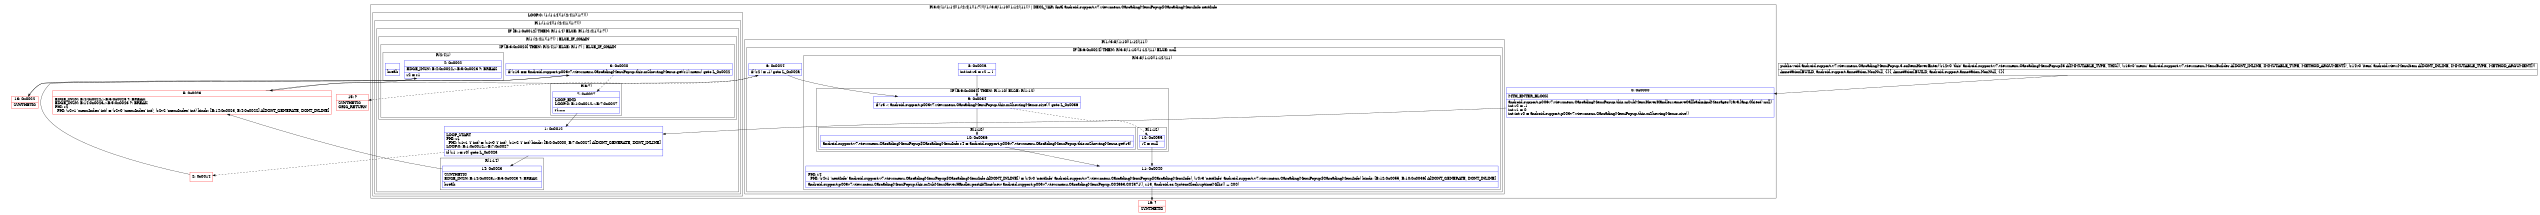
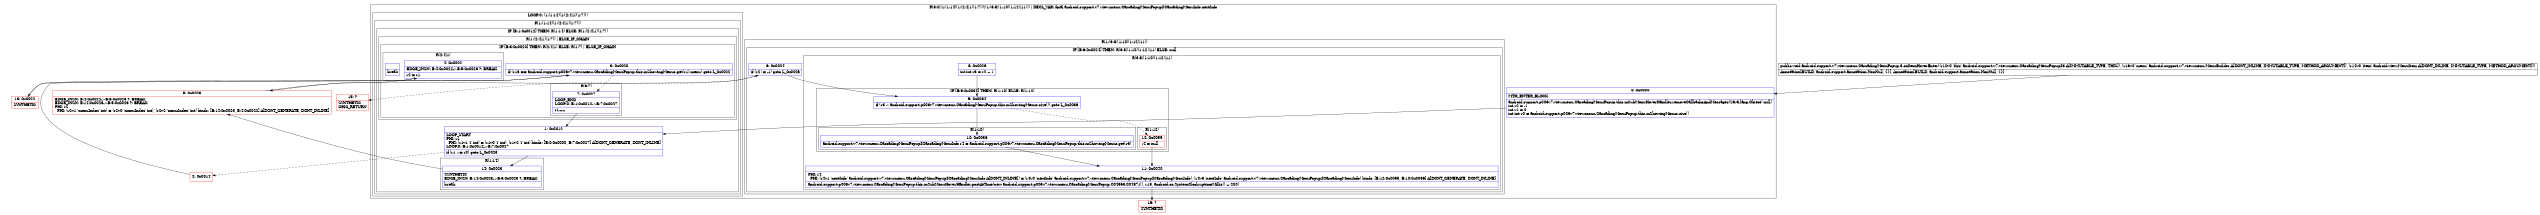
(1152, 141) -> (1152, 141)
